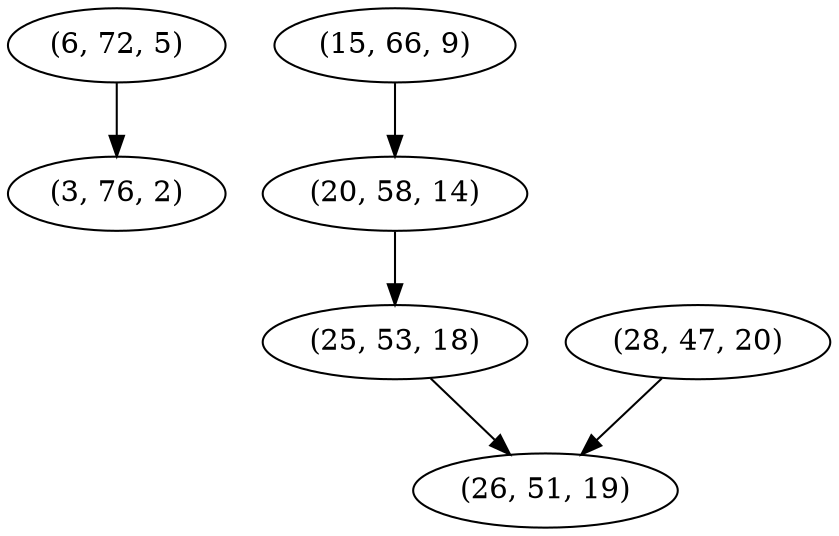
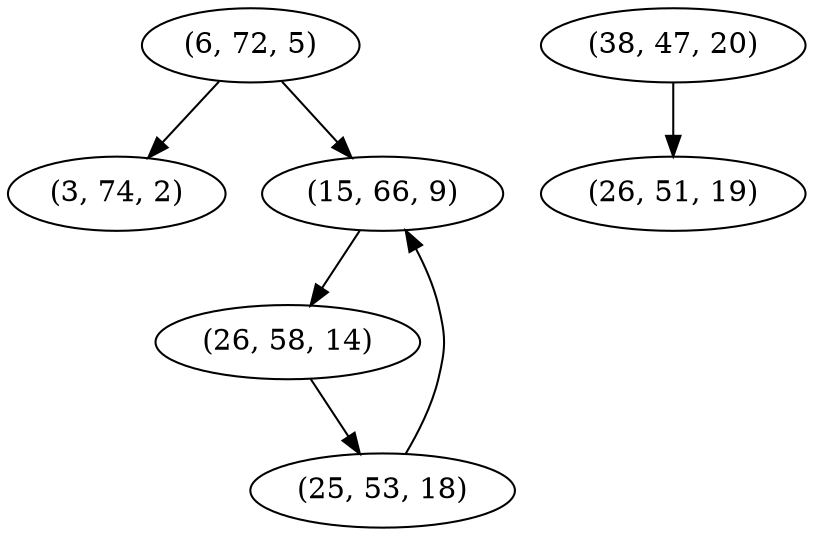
none -> (310, 112)
(117, 194) -> (117, 194)
(395, 194) -> (288, 342)
(698, 342) -> (673, 45)
(463, 409) -> (443, 353)
